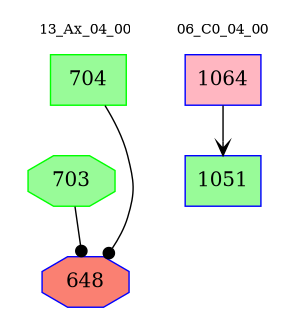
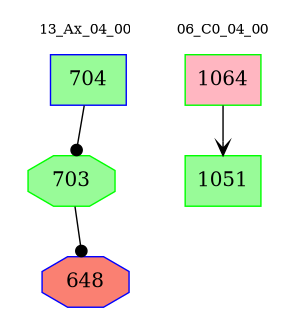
(88, 80) -> (88, 80)
(223, 80) -> (223, 80)
(132, 176) -> (81, 125)
(223, 181) -> (223, 181)
